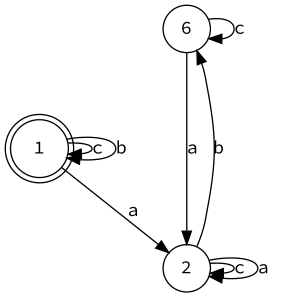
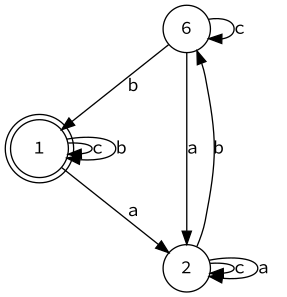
none -> (120, 83)
